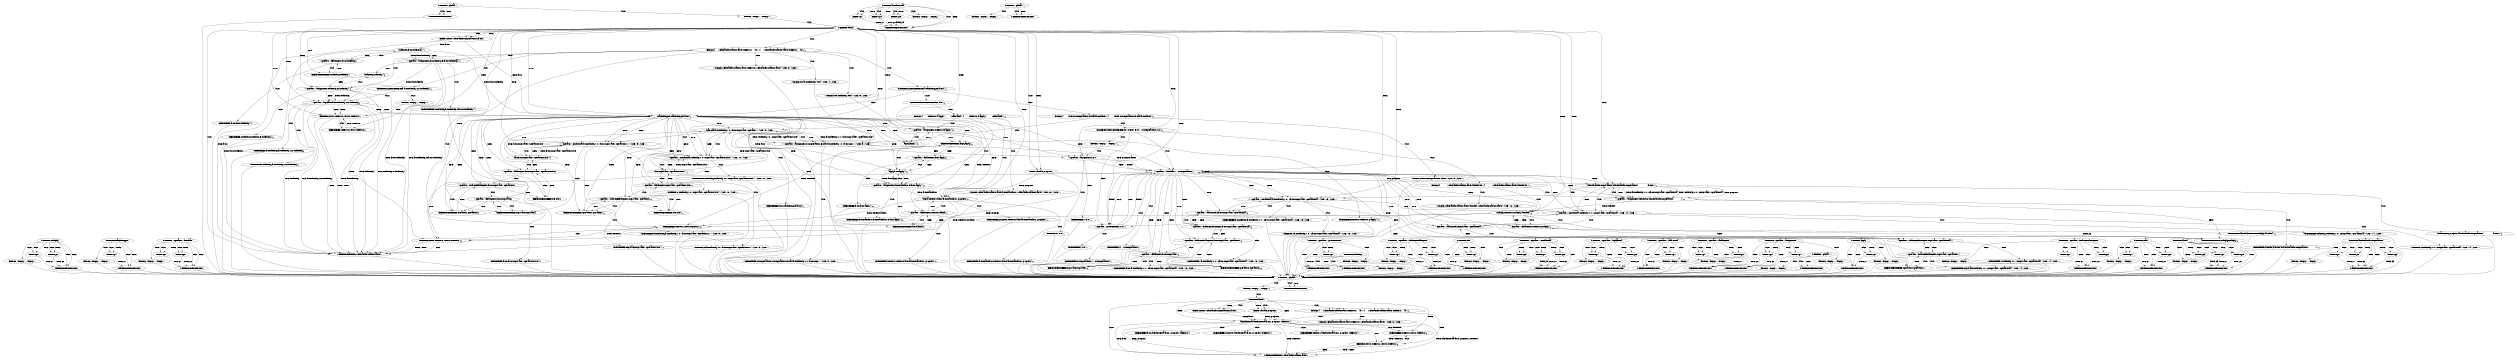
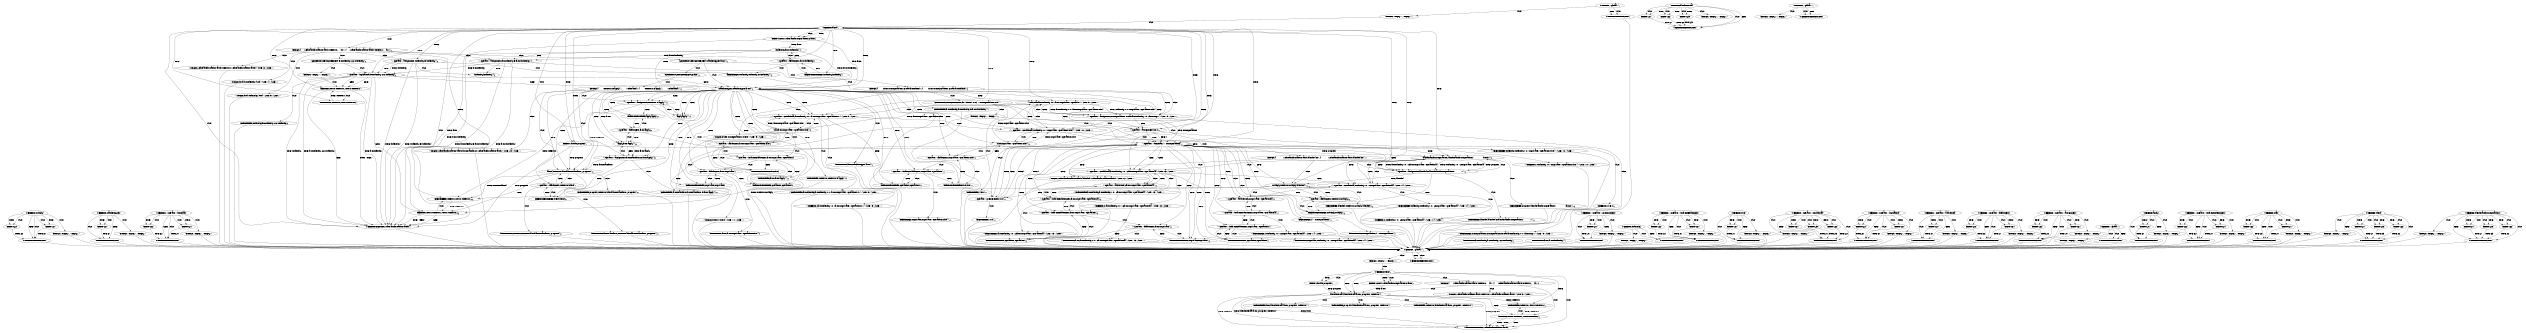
(346, 78) -> none
(280, 84) -> (773, 68)
none -> (614, 94)
(289, 120) -> none
(898, 153) -> (641, 124)
none -> (724, 220)
(2087, 234) -> (1302, 206)
